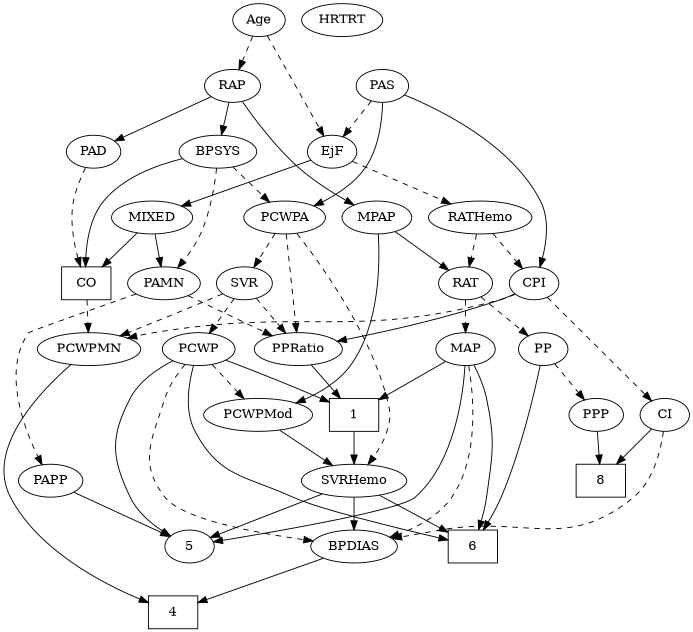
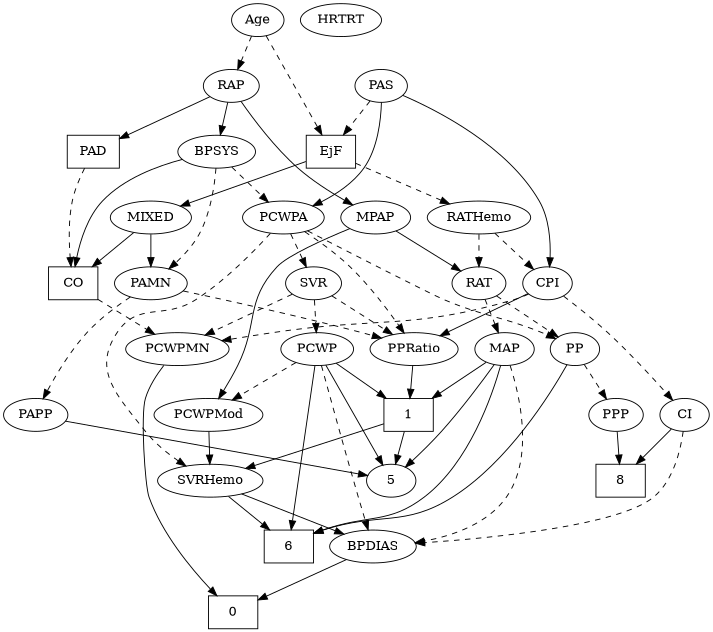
(94, 152) -> (93, 152)
(332, 152) -> (331, 152)
none -> (424, 290)
(271, 514) -> (401, 443)
(173, 612) -> (233, 612)
